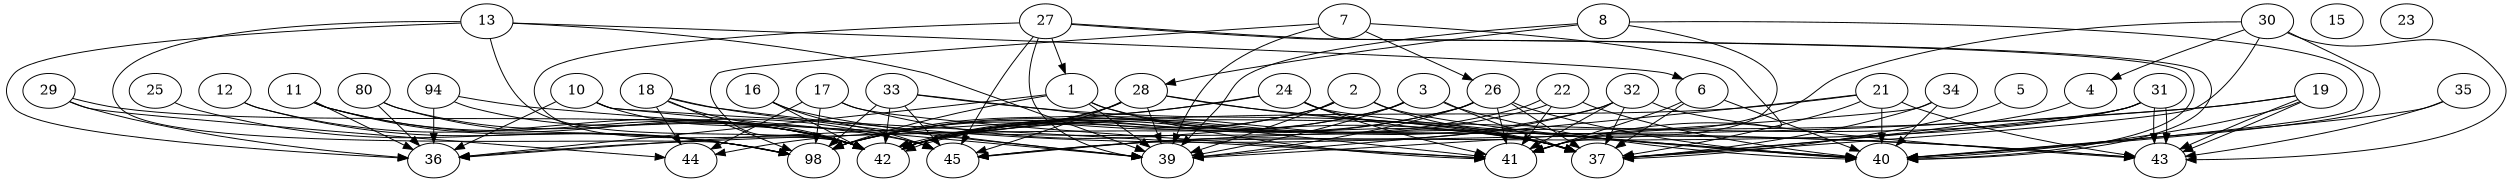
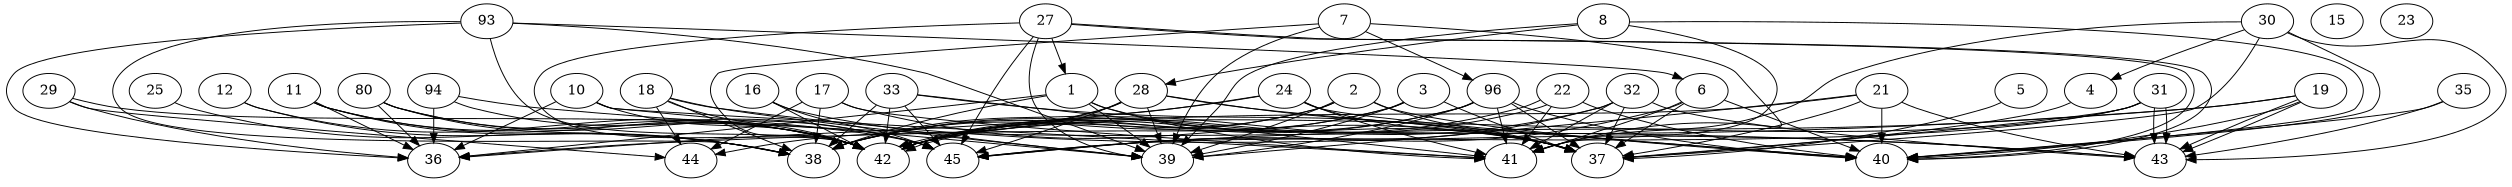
(487, 21) -> (487, 21)
(1493, 91) -> (1493, 91)
(1951, 91) -> none
none -> (654, 126)
none -> (1337, 139)
(1643, 144) -> none
(814, 160) -> (814, 160)
